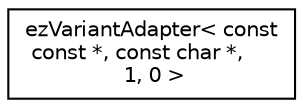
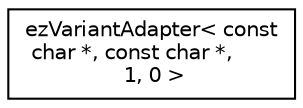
(152, 54) -> (152, 54)
